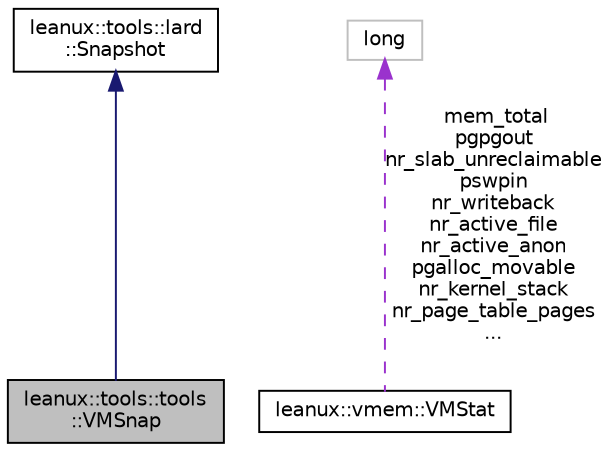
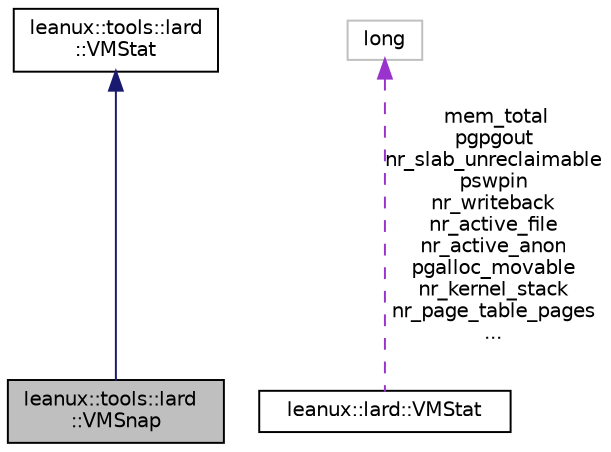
(116, 40) -> (116, 40)
(116, 411) -> (116, 411)
(385, 411) -> (385, 411)
